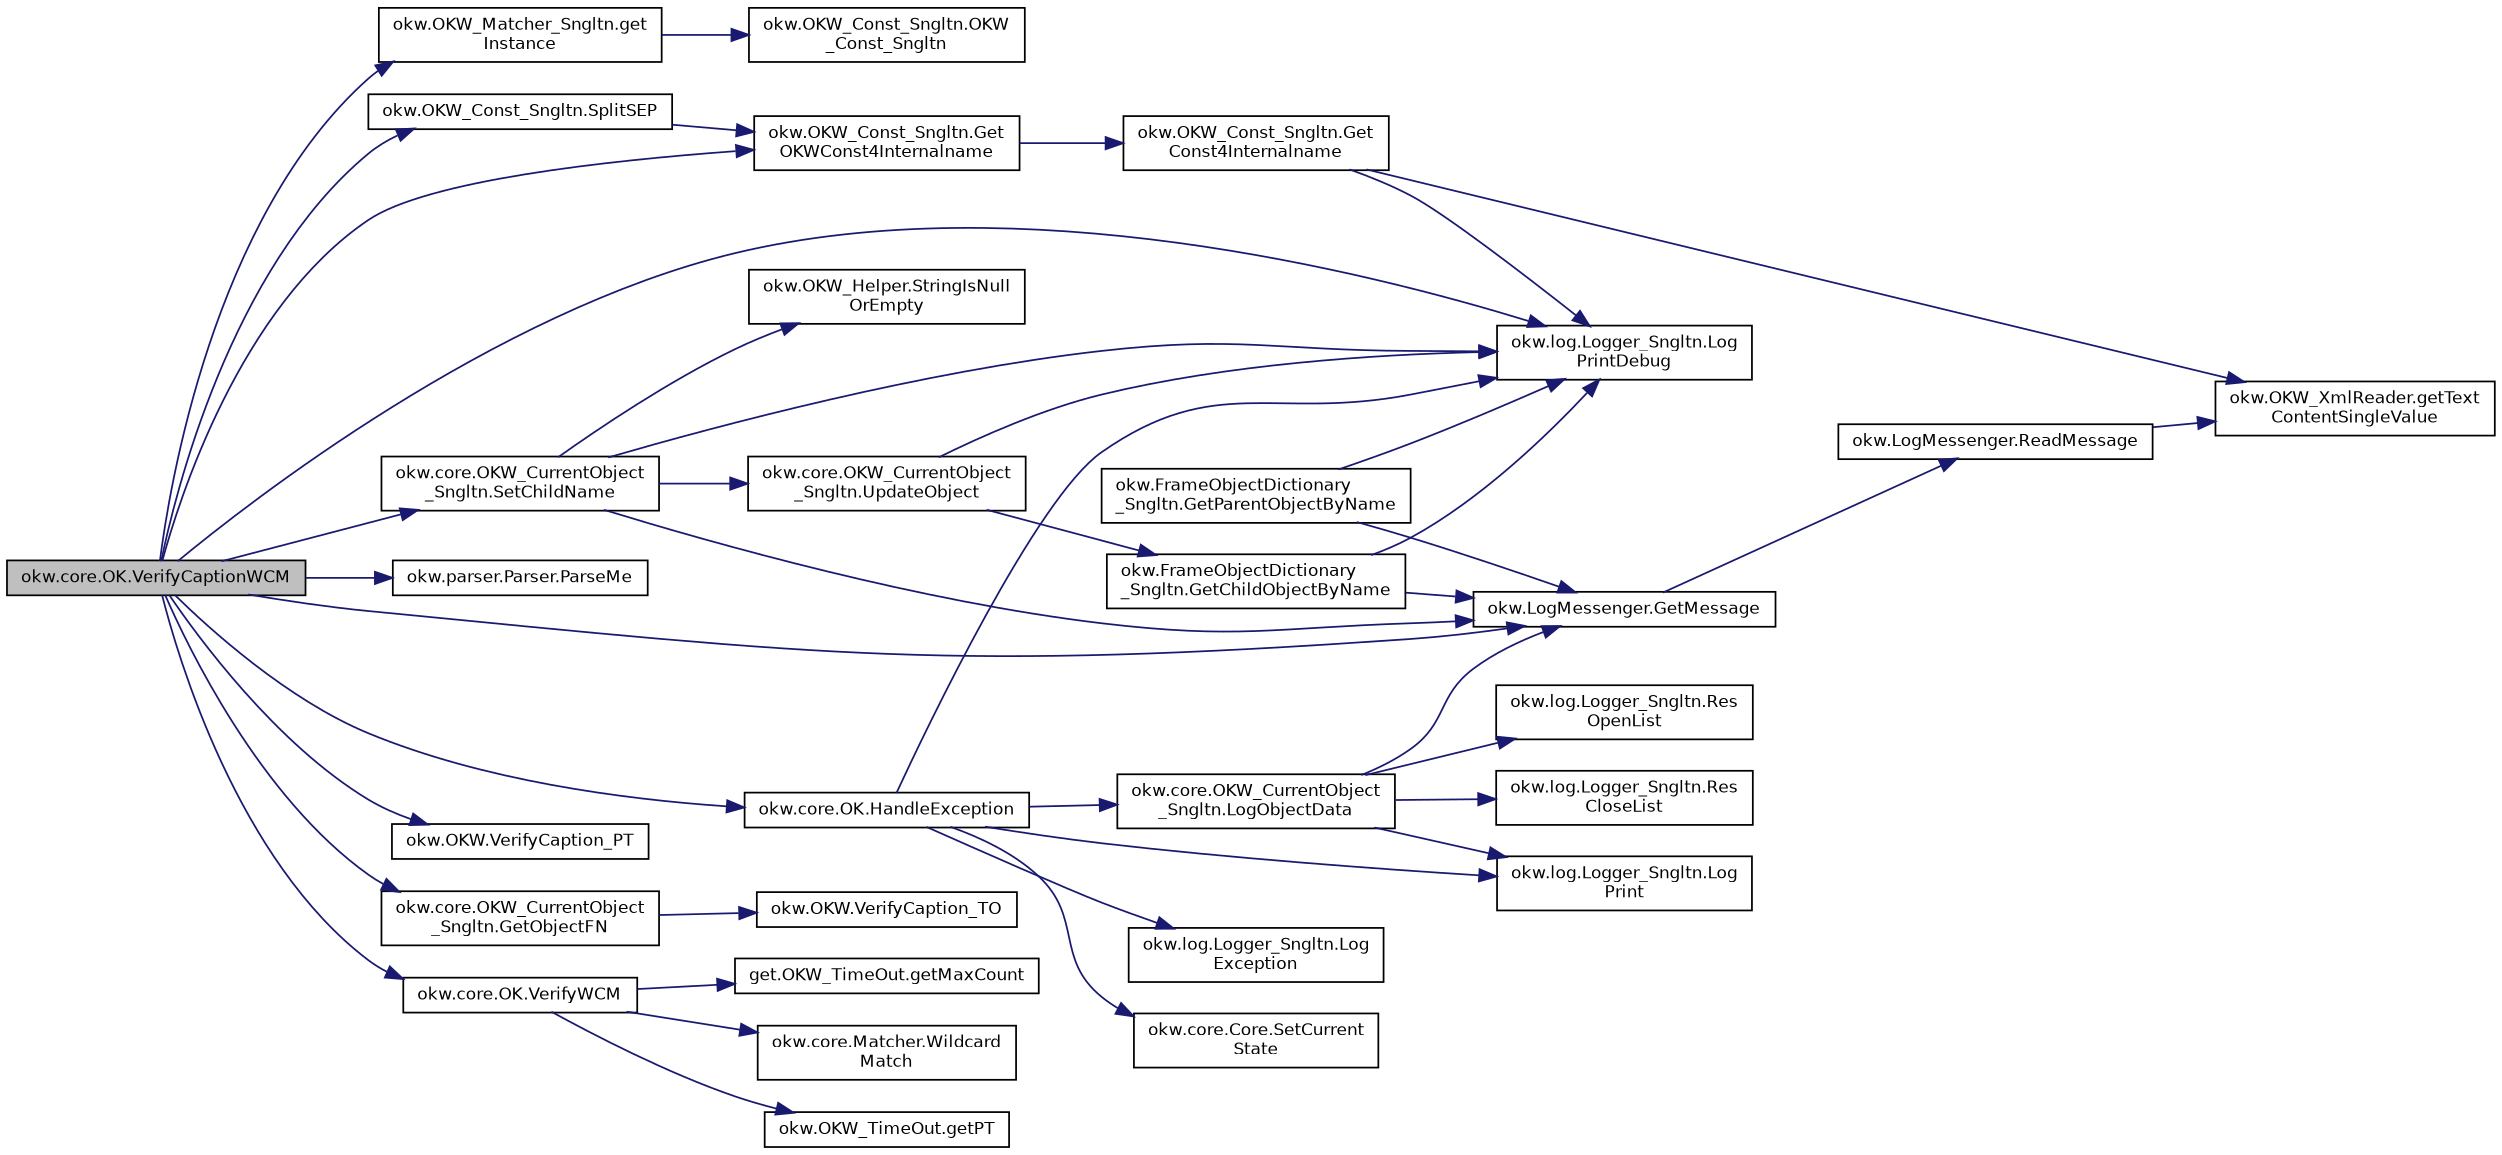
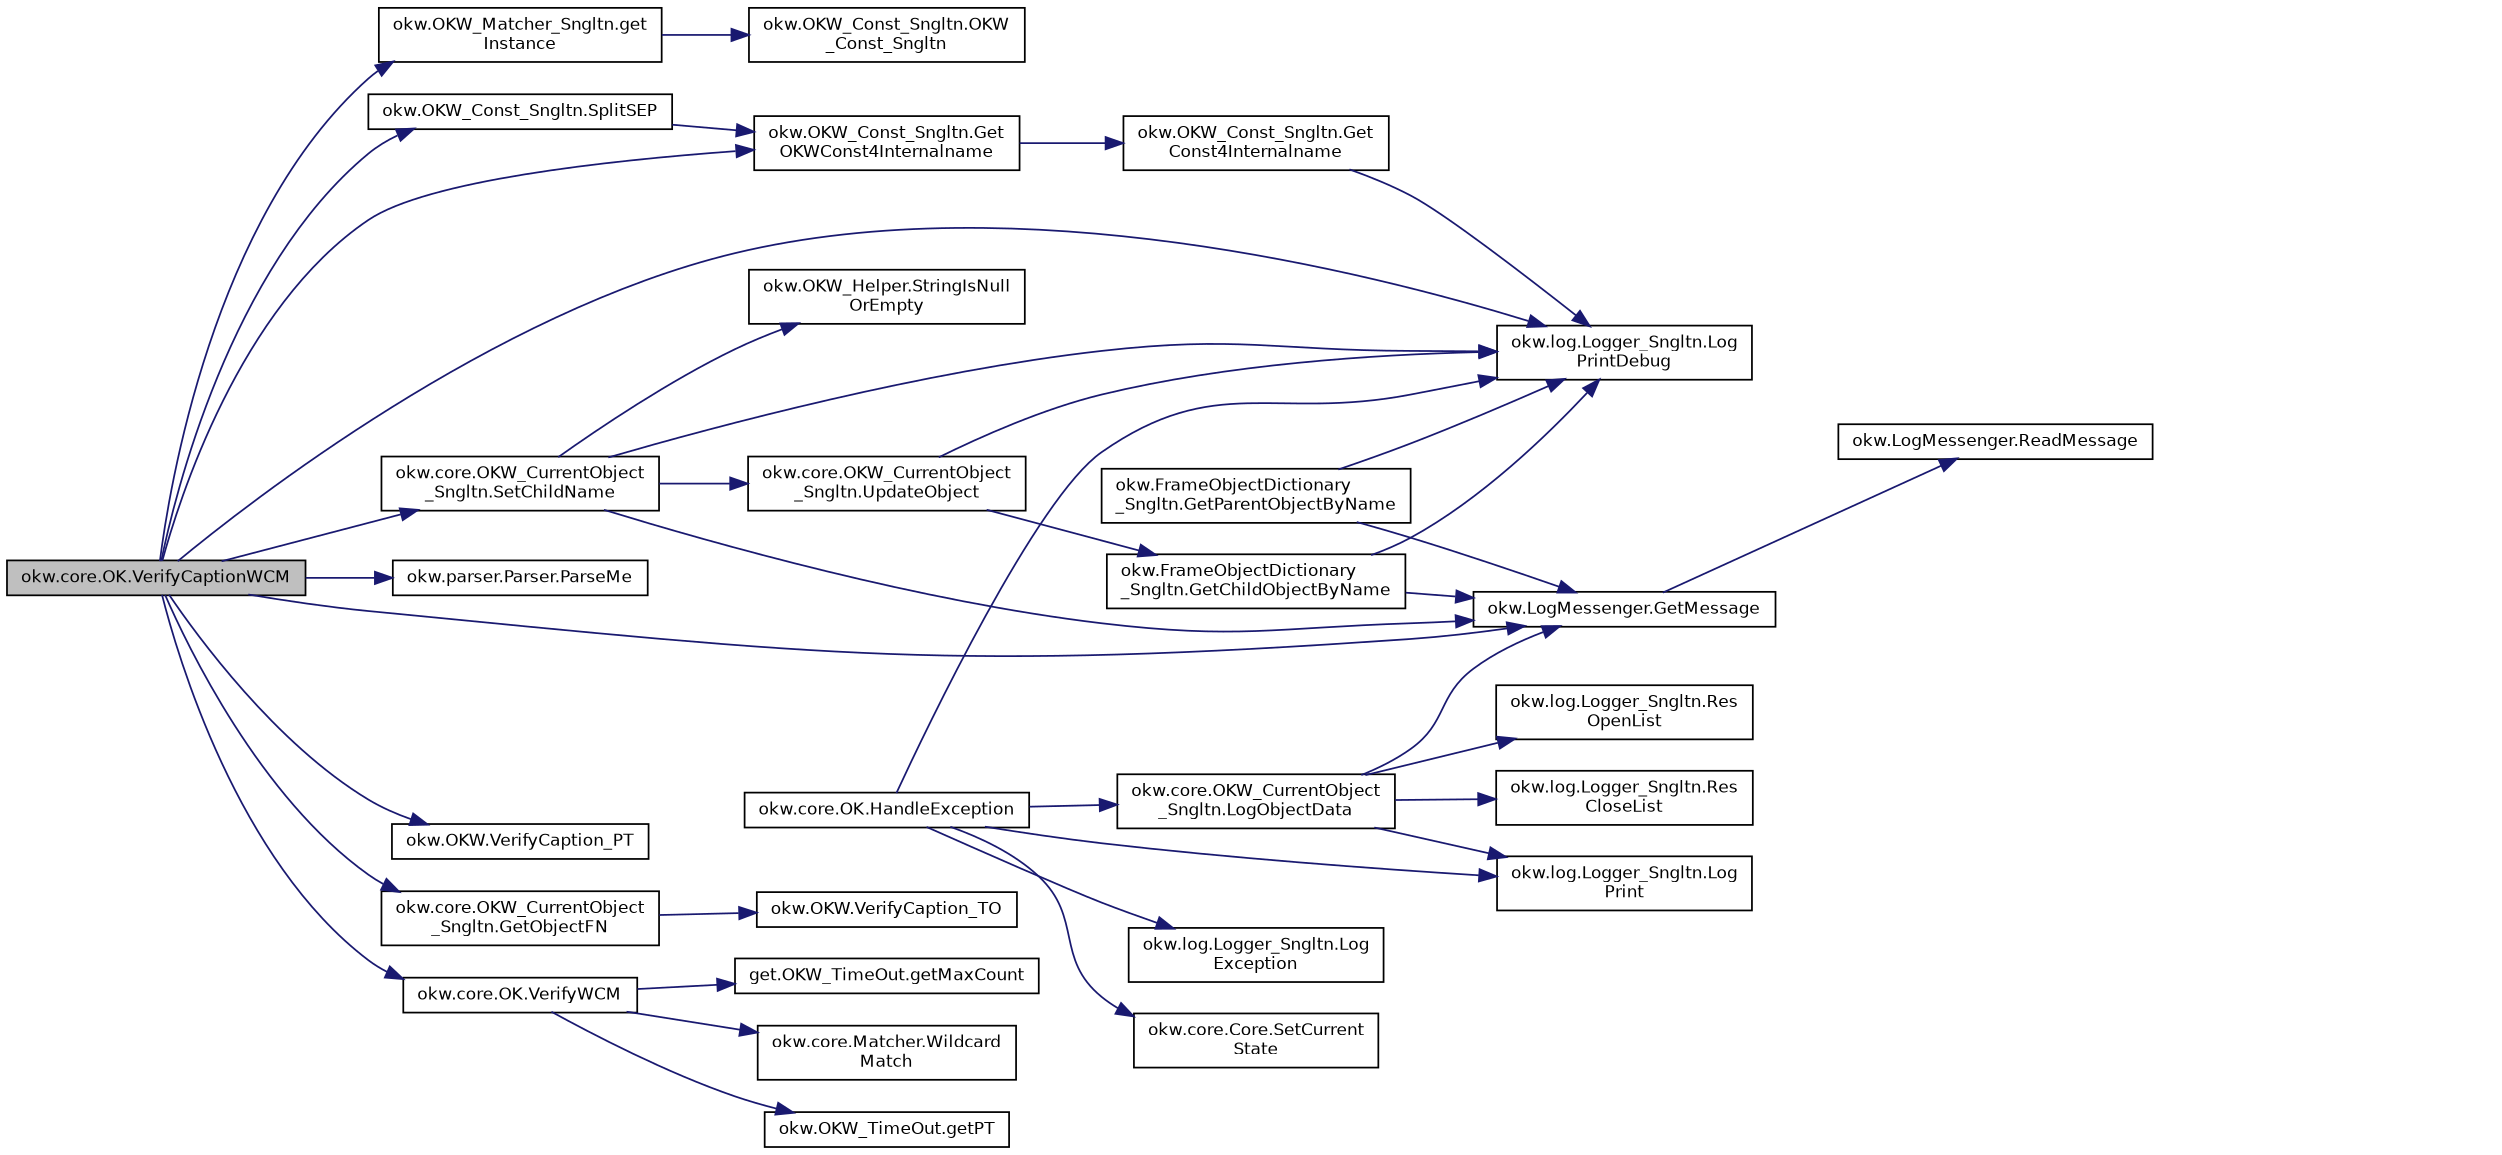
(2355, 409) -> none
(428, 755) -> none
